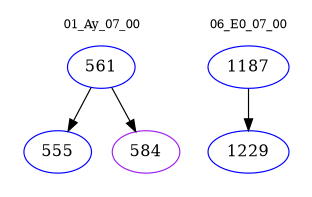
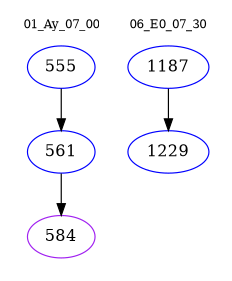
(249, 25) -> (168, 25)
(82, 104) -> (61, 104)
